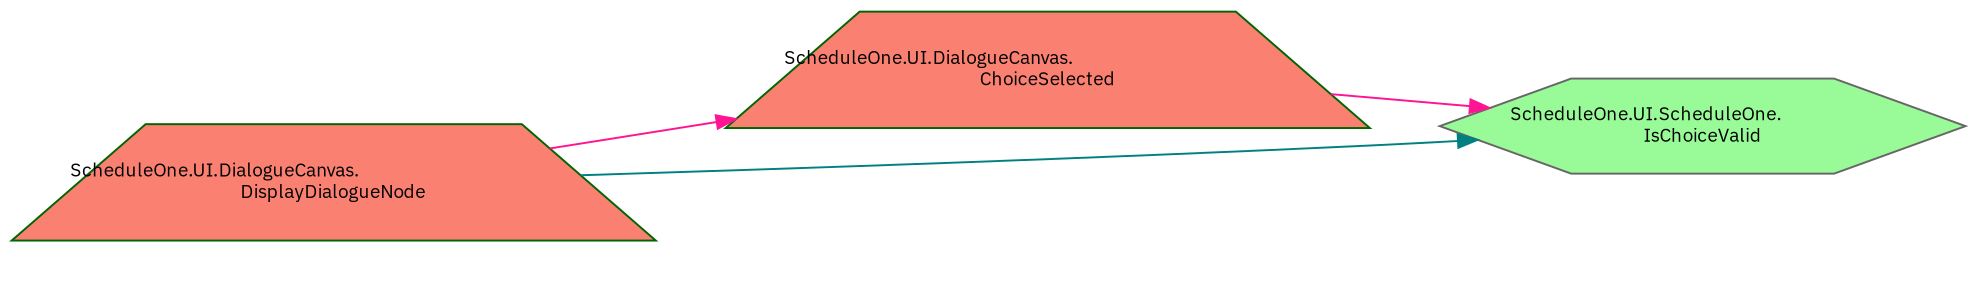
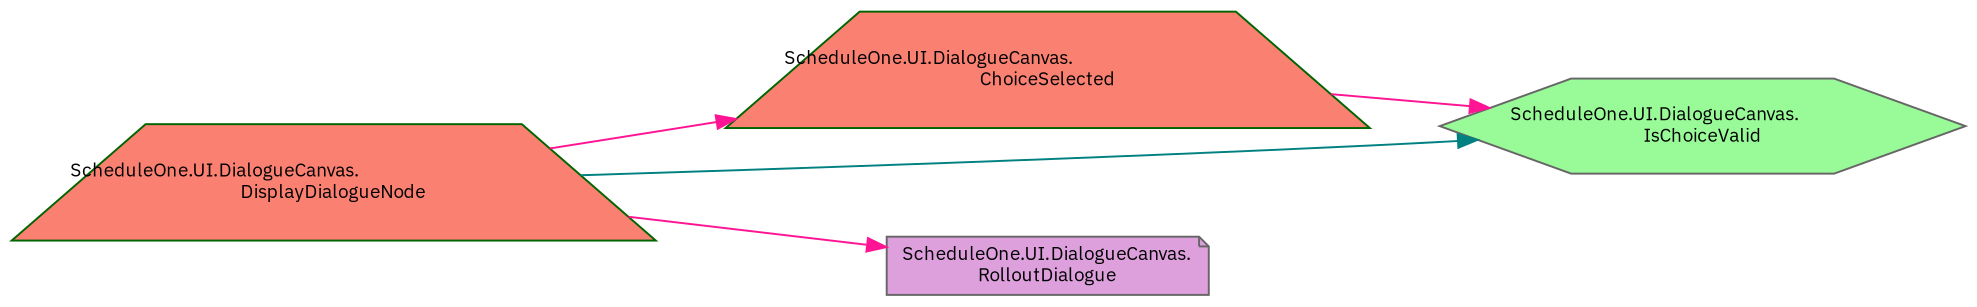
(1703, 126) -> (1703, 126)
none -> (1048, 266)
